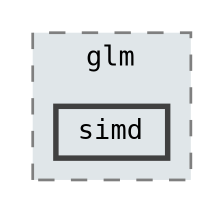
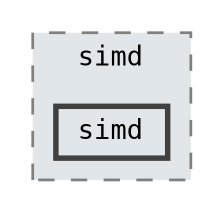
(112, 59) -> (112, 59)
